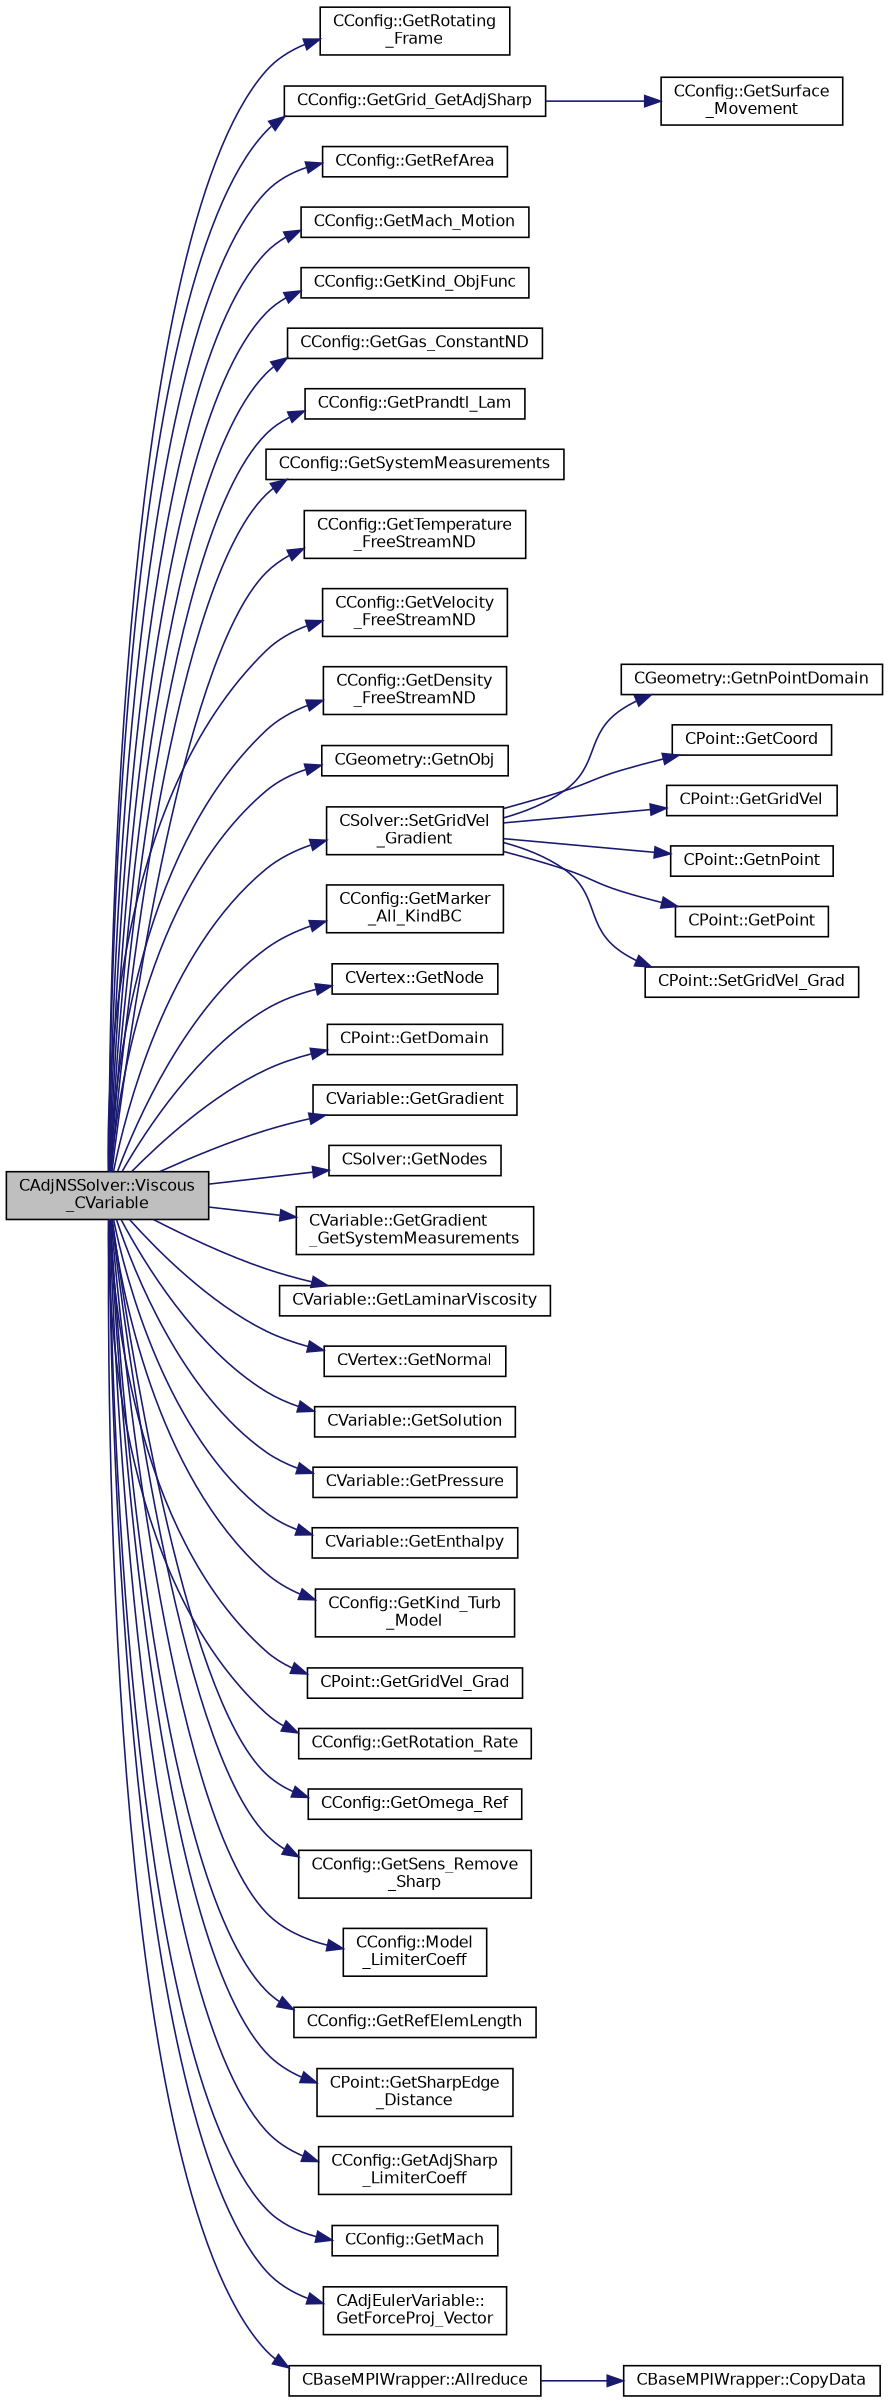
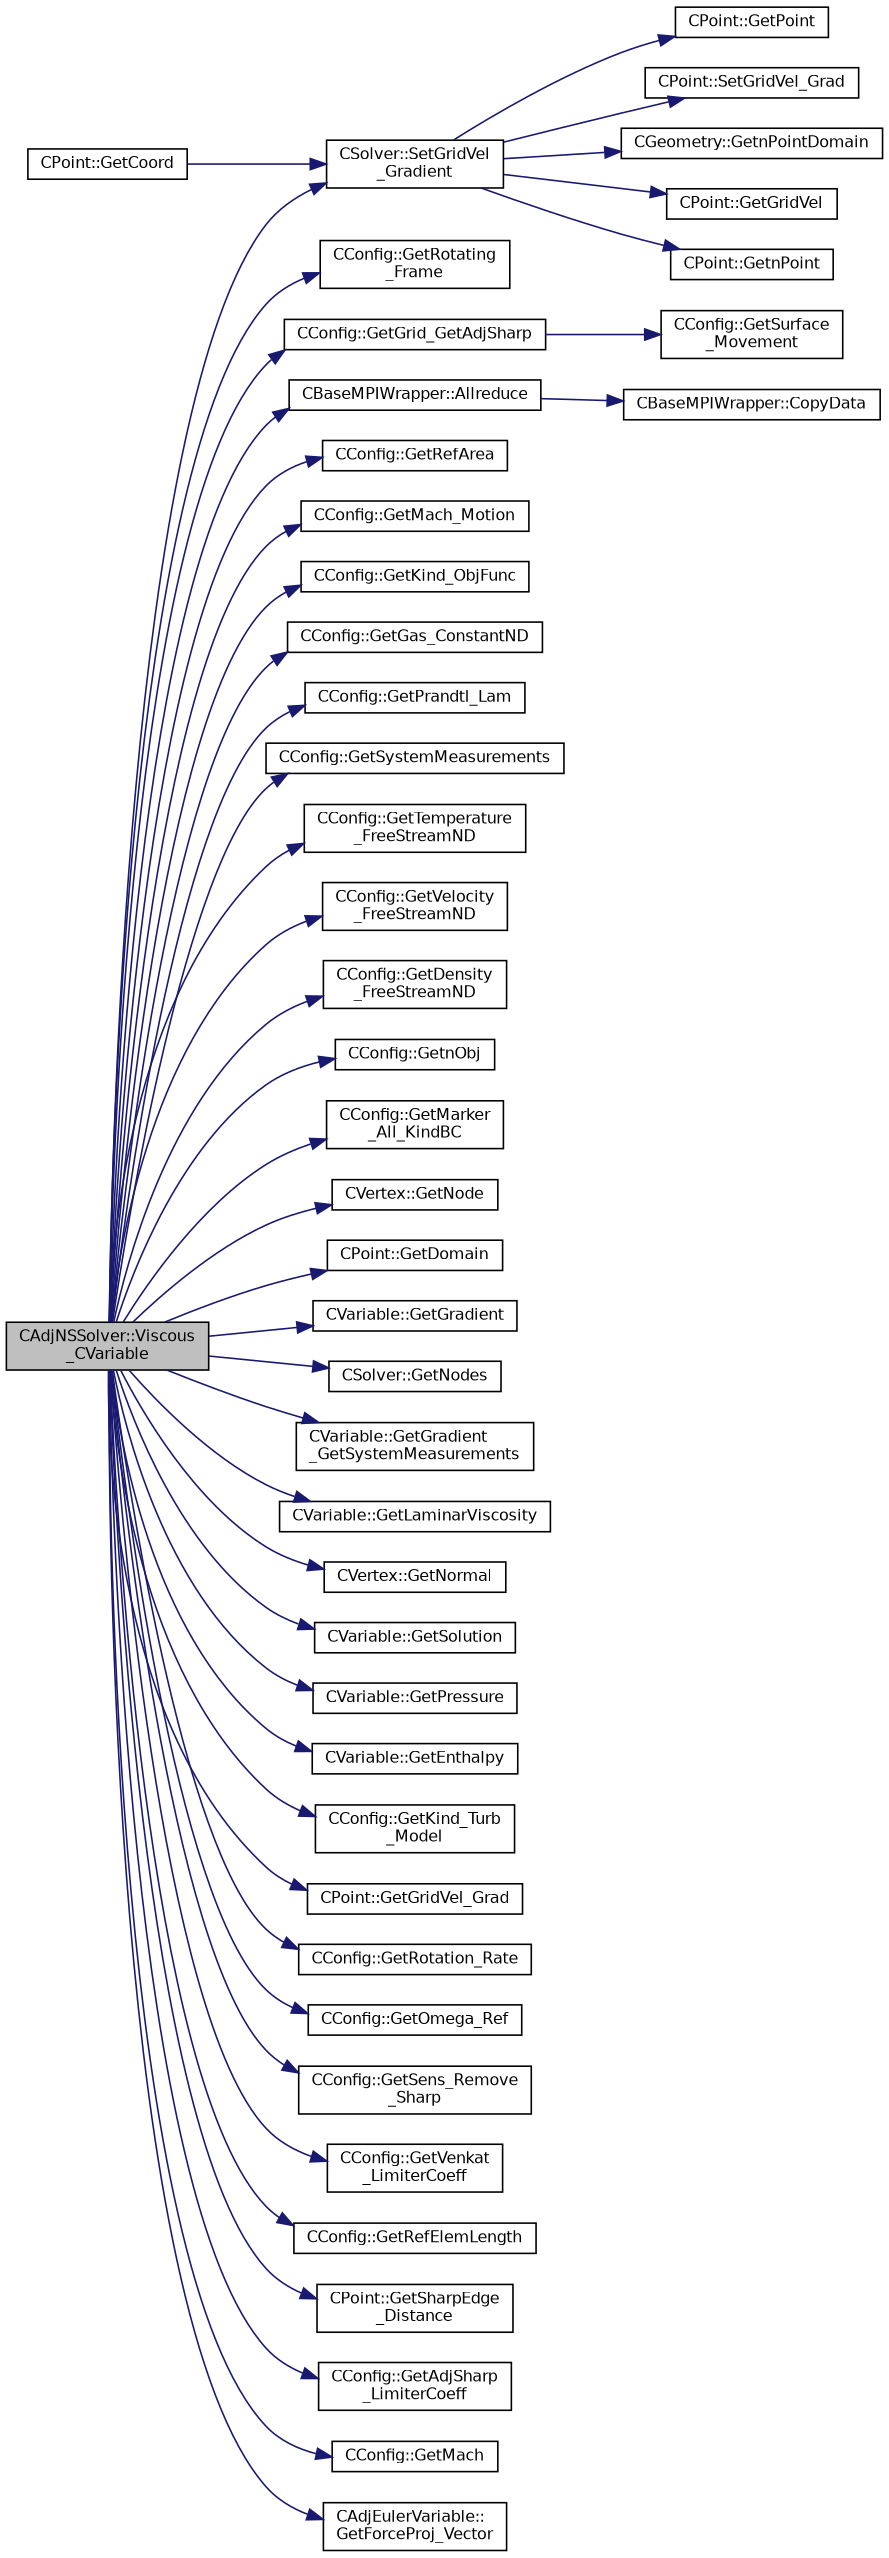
(415, 761) -> (415, 1055)
(587, 783) -> (249, 164)
(415, 1952) -> (415, 2168)
